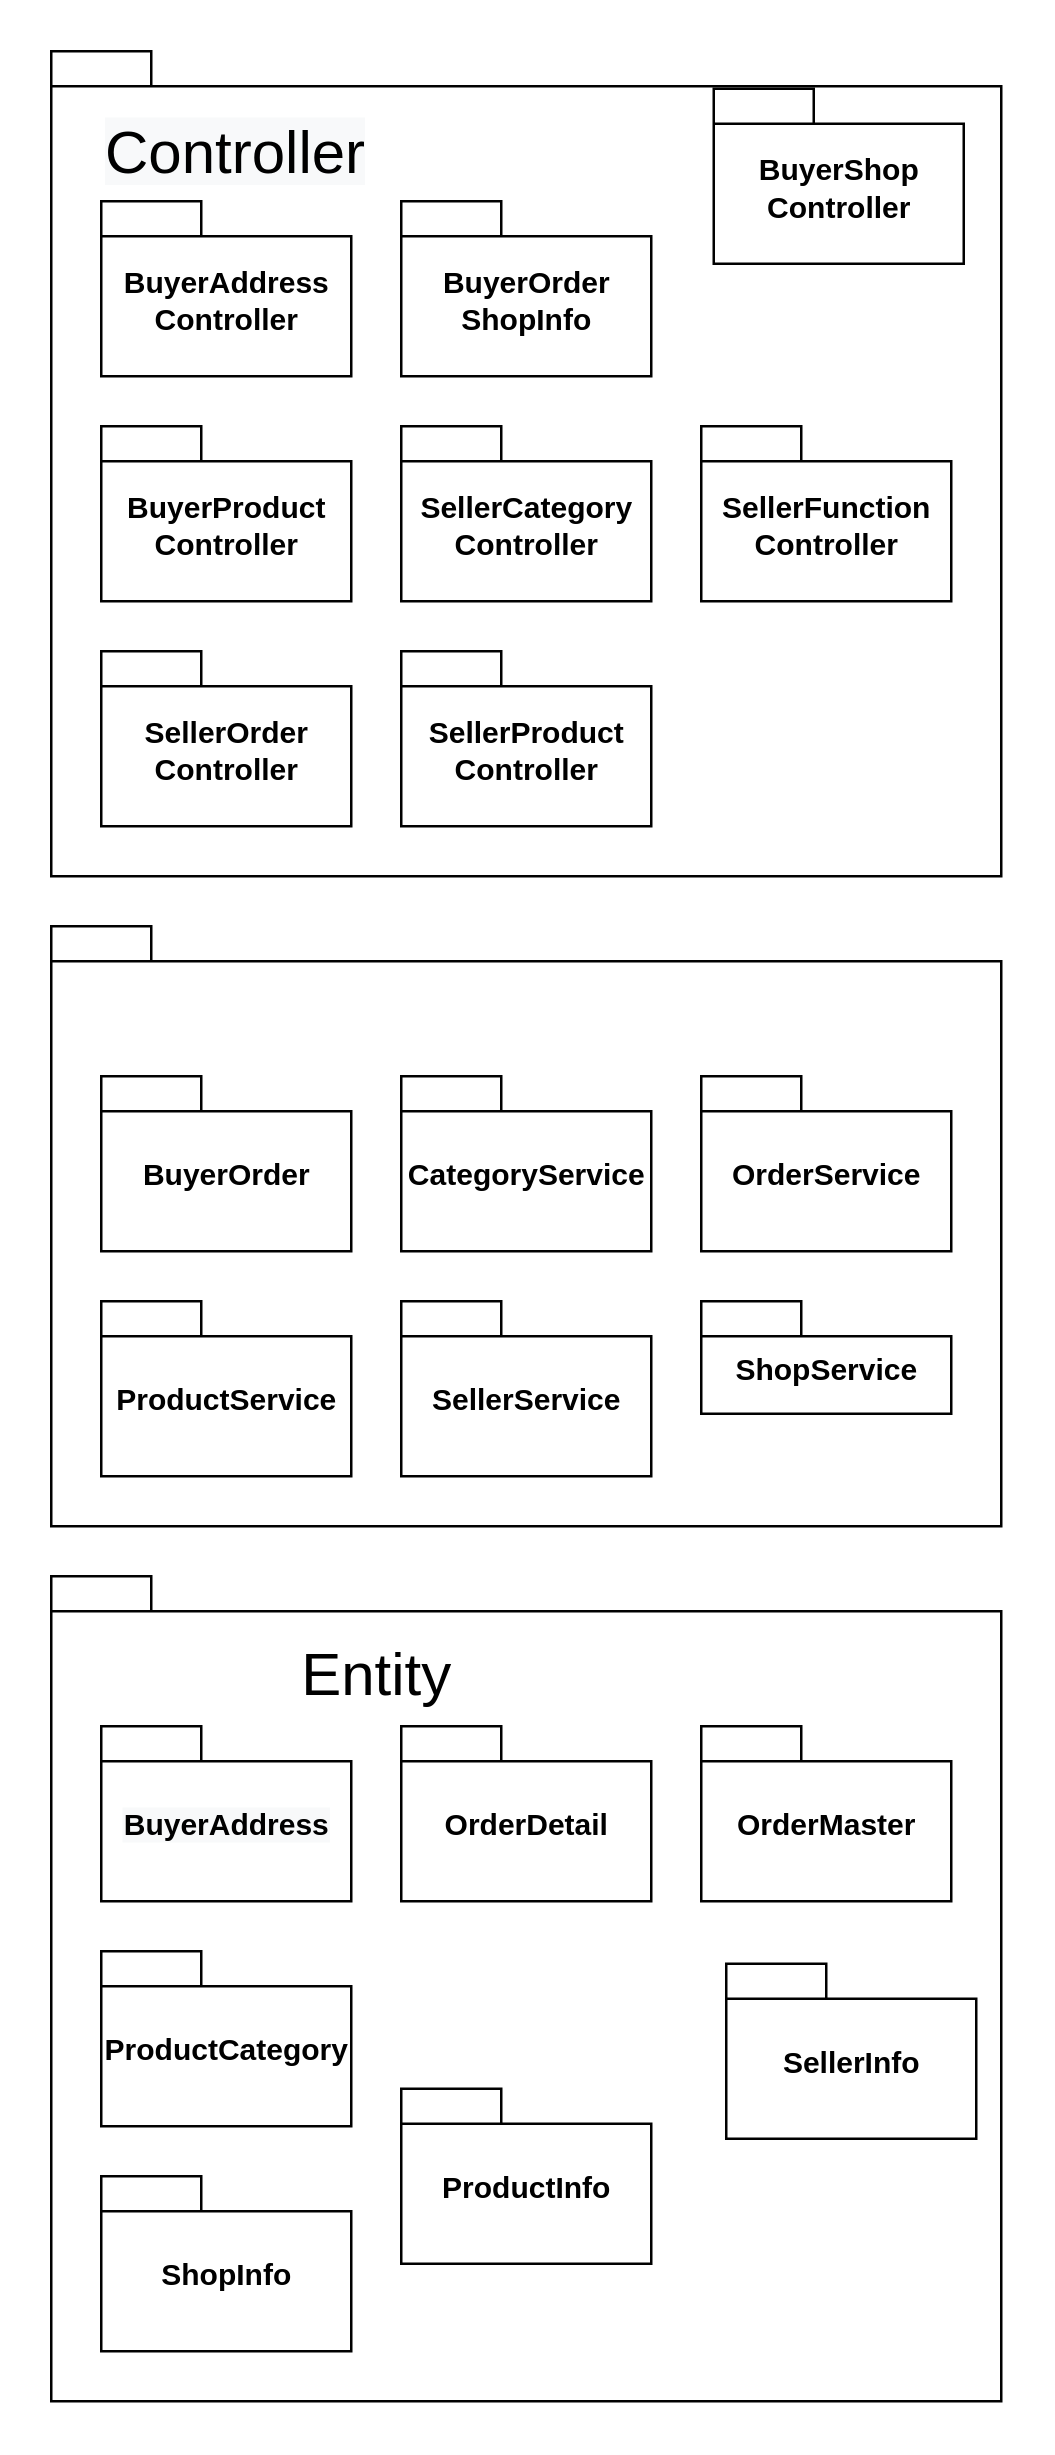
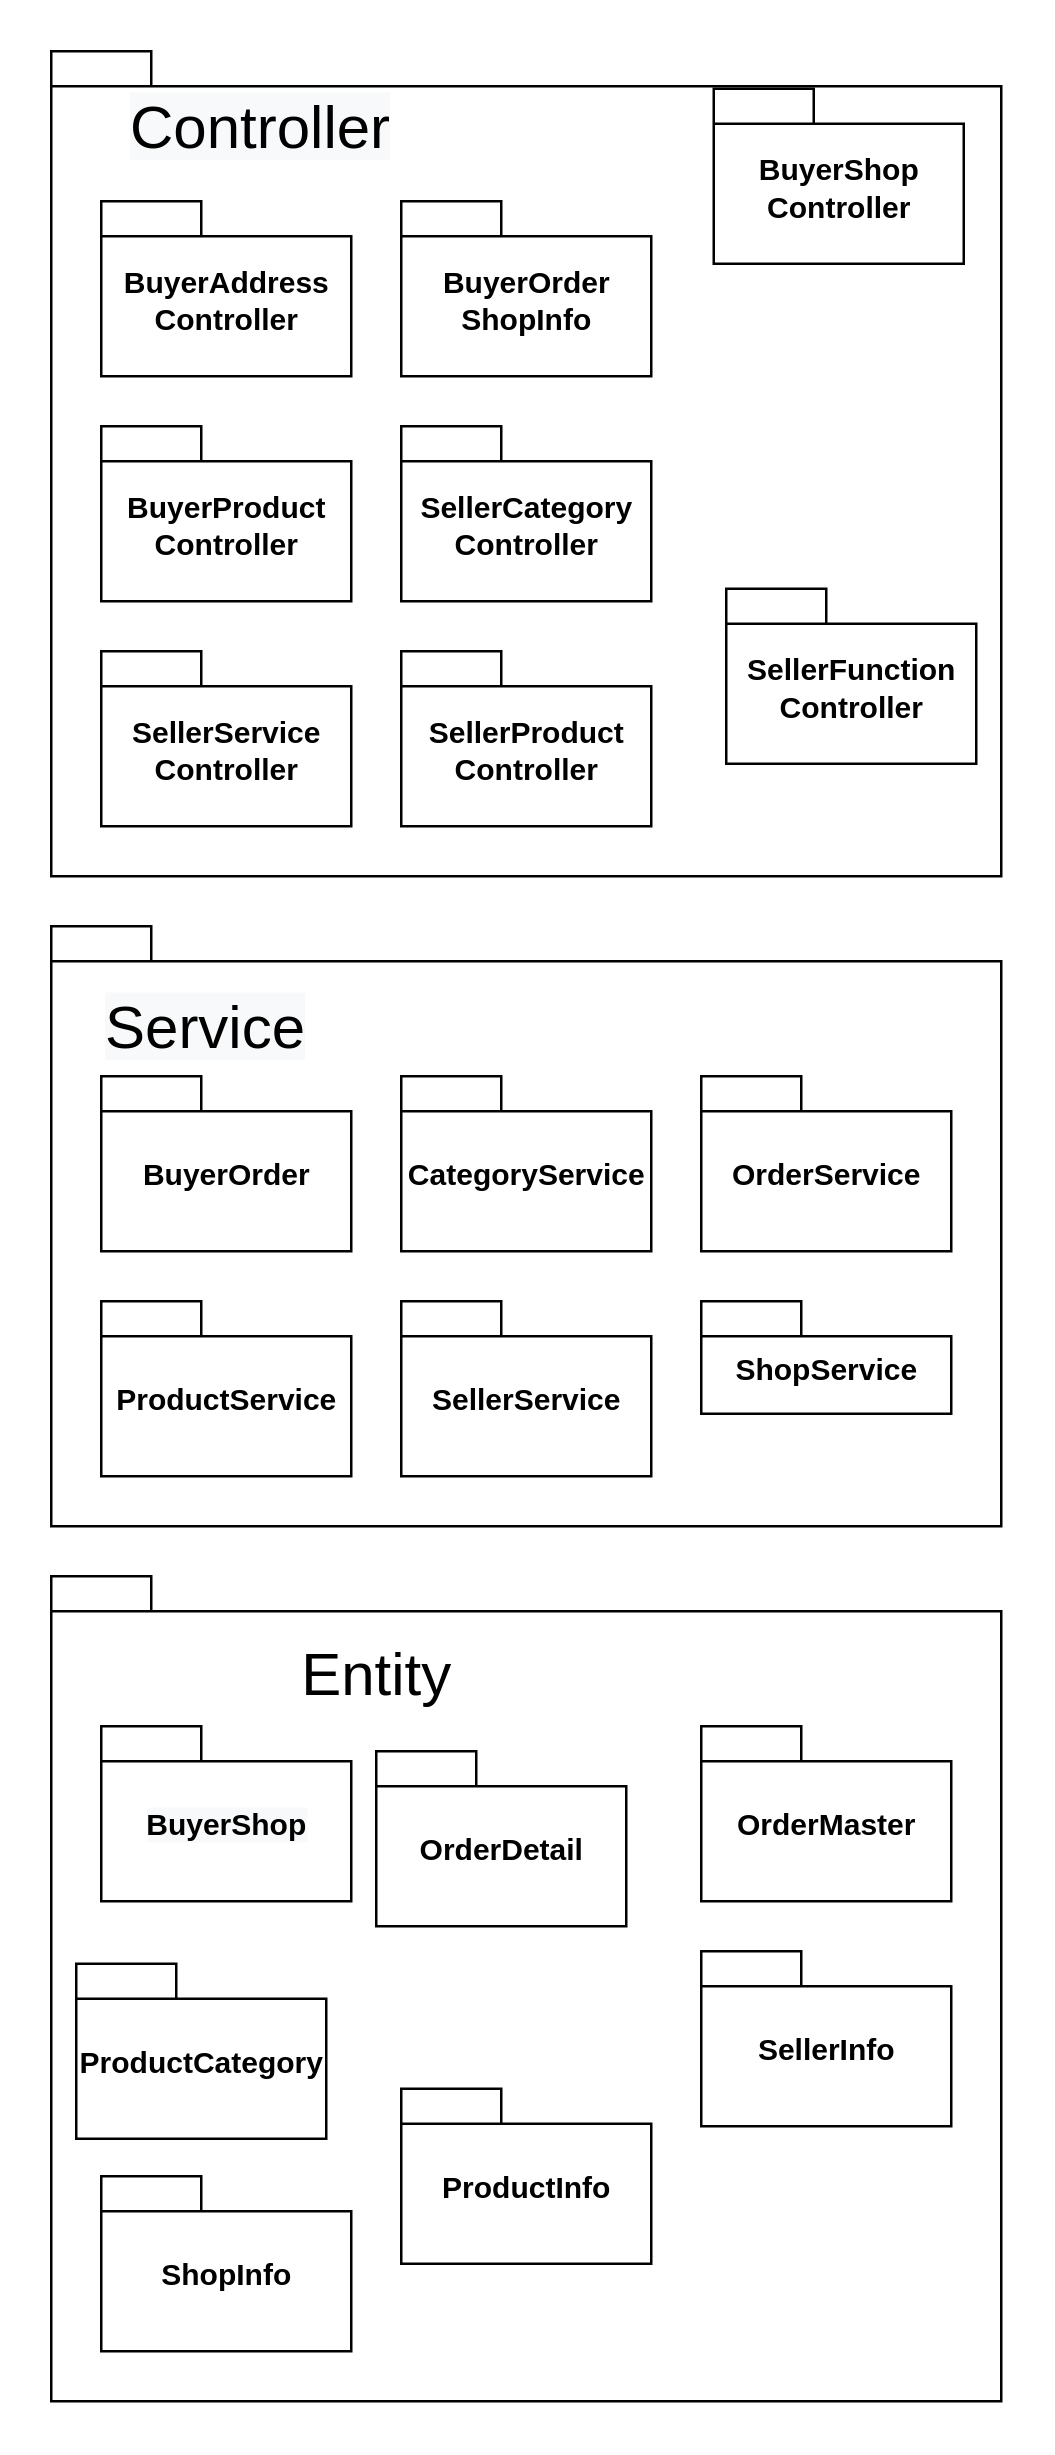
(214, 151) -> (239, 126)
(826, 514) -> (851, 676)
(228, 751) -> (228, 751)
none -> (214, 1026)
(526, 1814) -> (501, 1839)
(228, 1826) -> (228, 1826)
(226, 2039) -> (201, 2051)
(851, 2051) -> (826, 2039)
